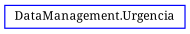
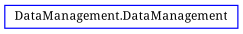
(95, 17) -> (121, 17)
